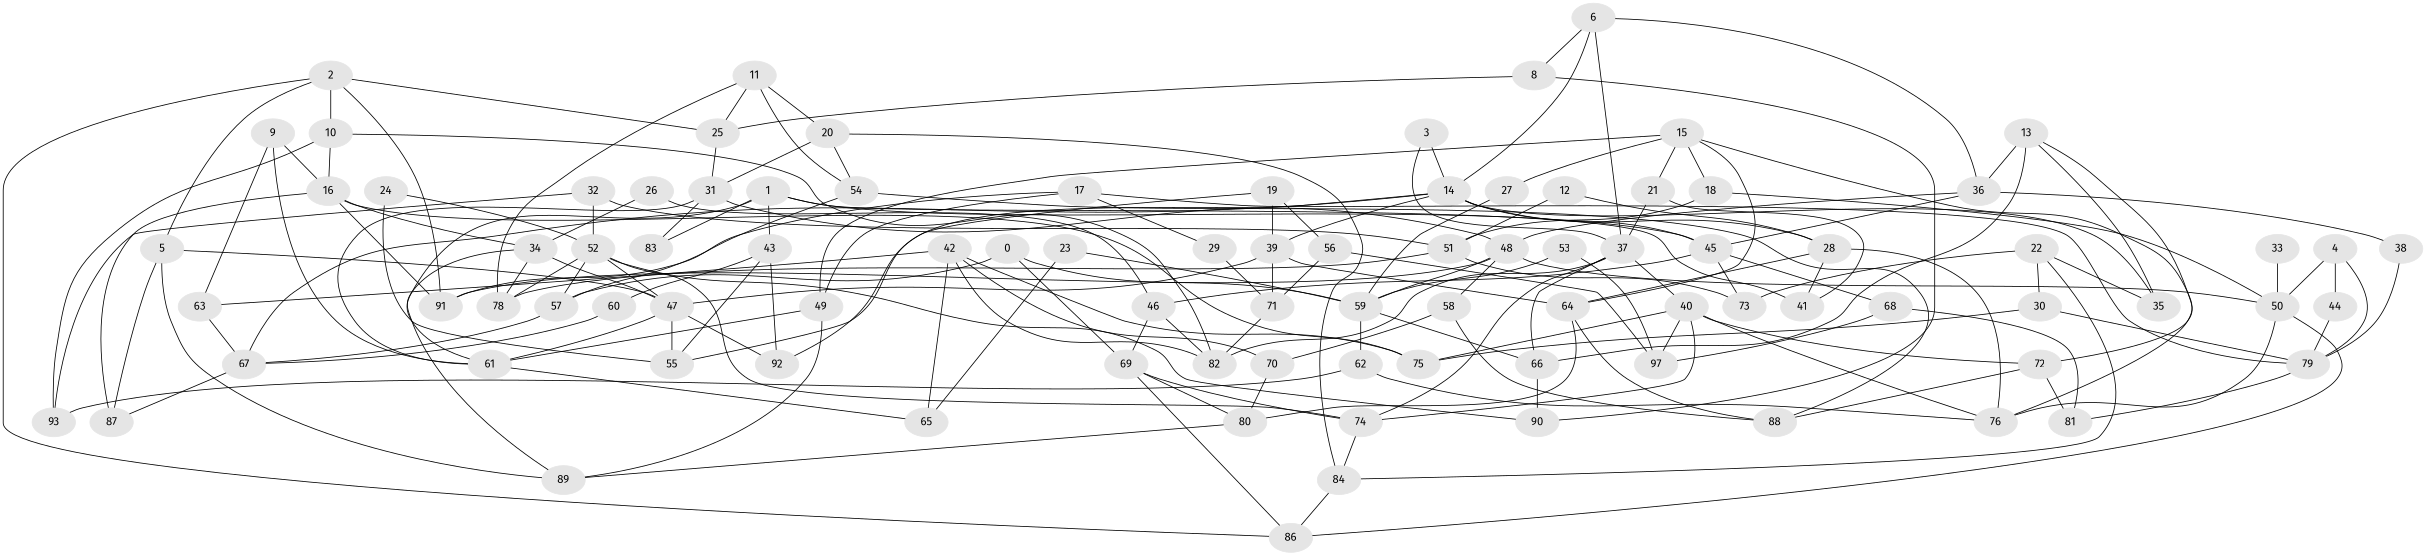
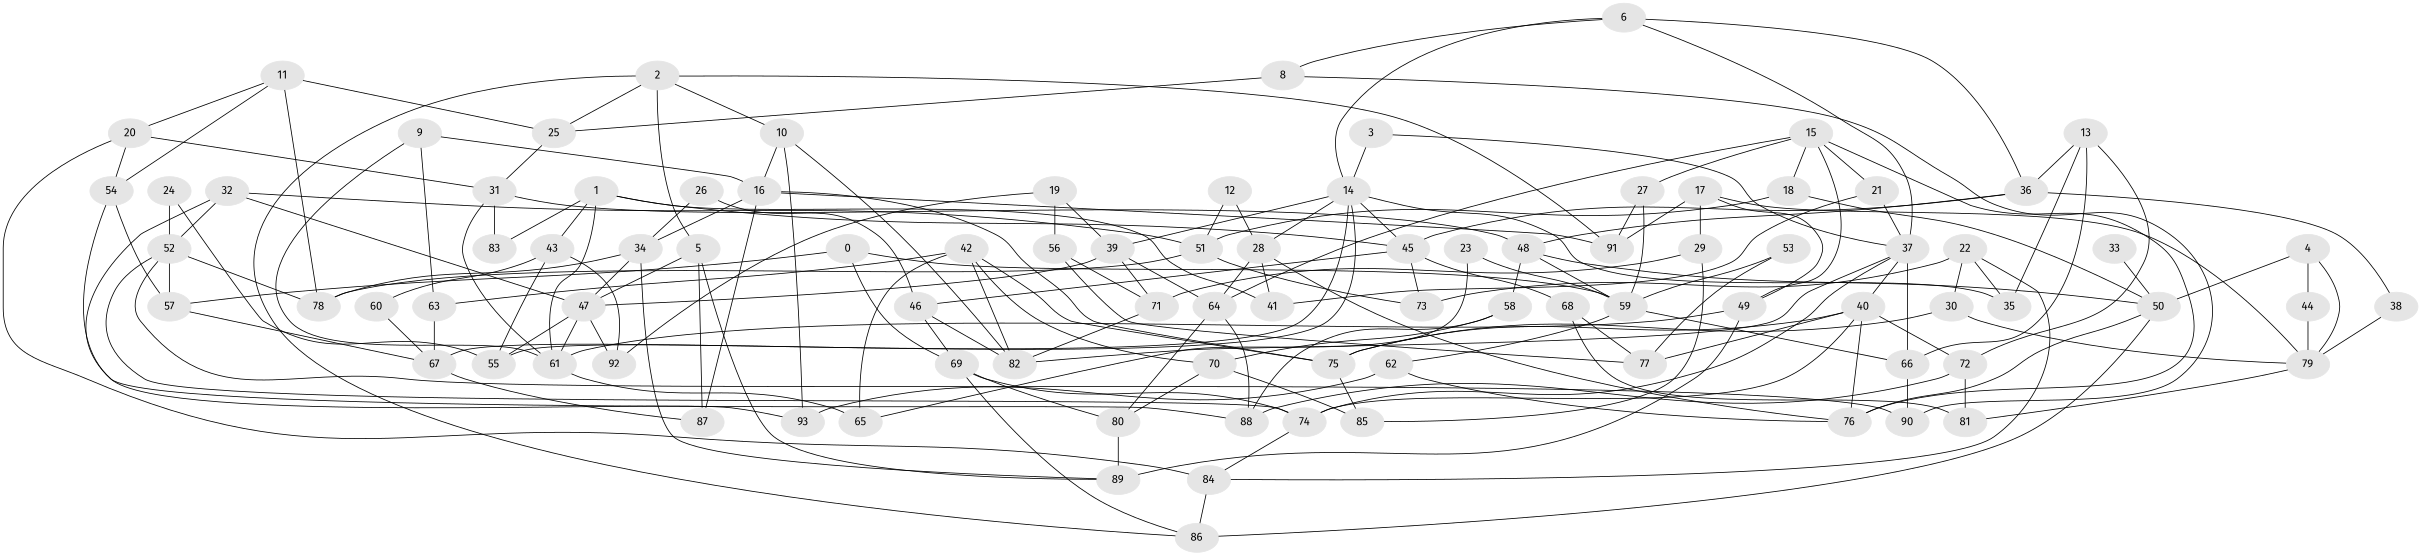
(621, 270) -> (405, 249)
(974, 278) -> (1627, 220)
(1656, 364) -> (1645, 364)
none -> (1362, 422)
